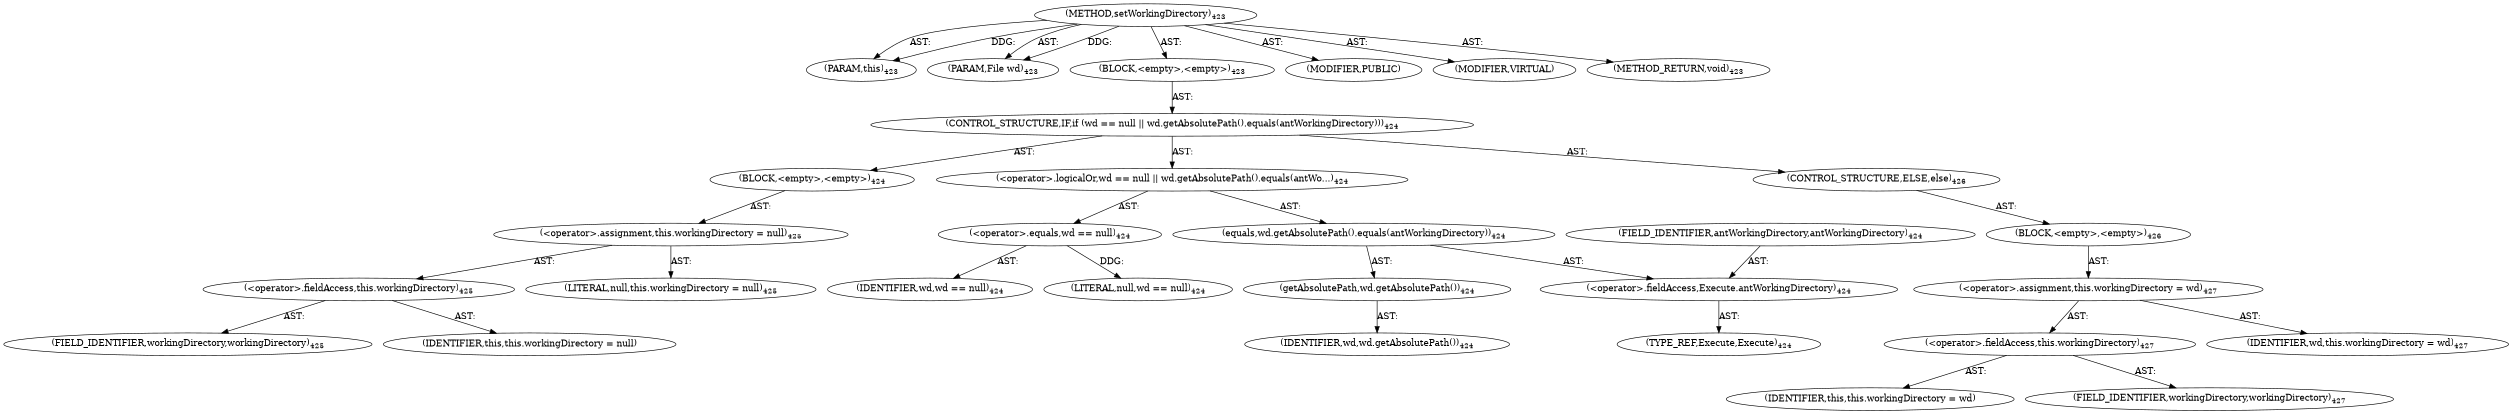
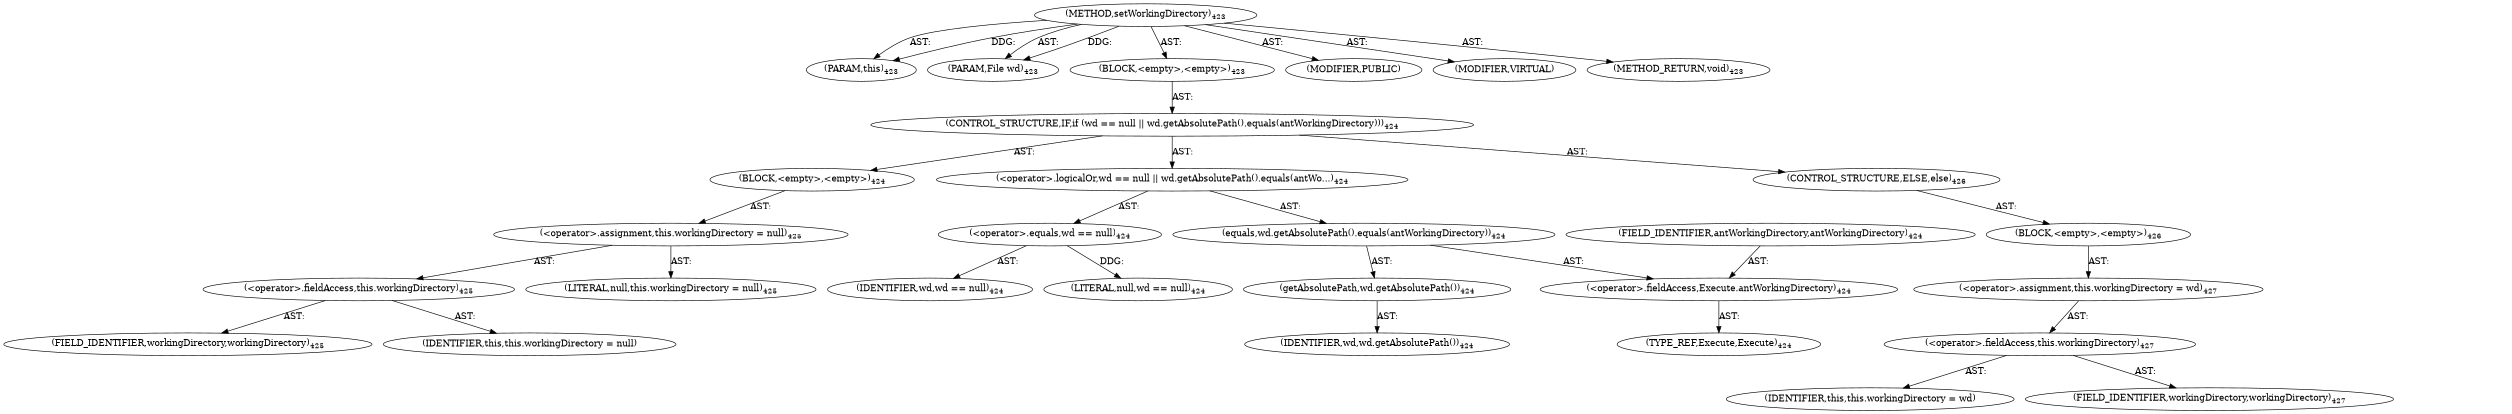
(2358, 344) -> none
